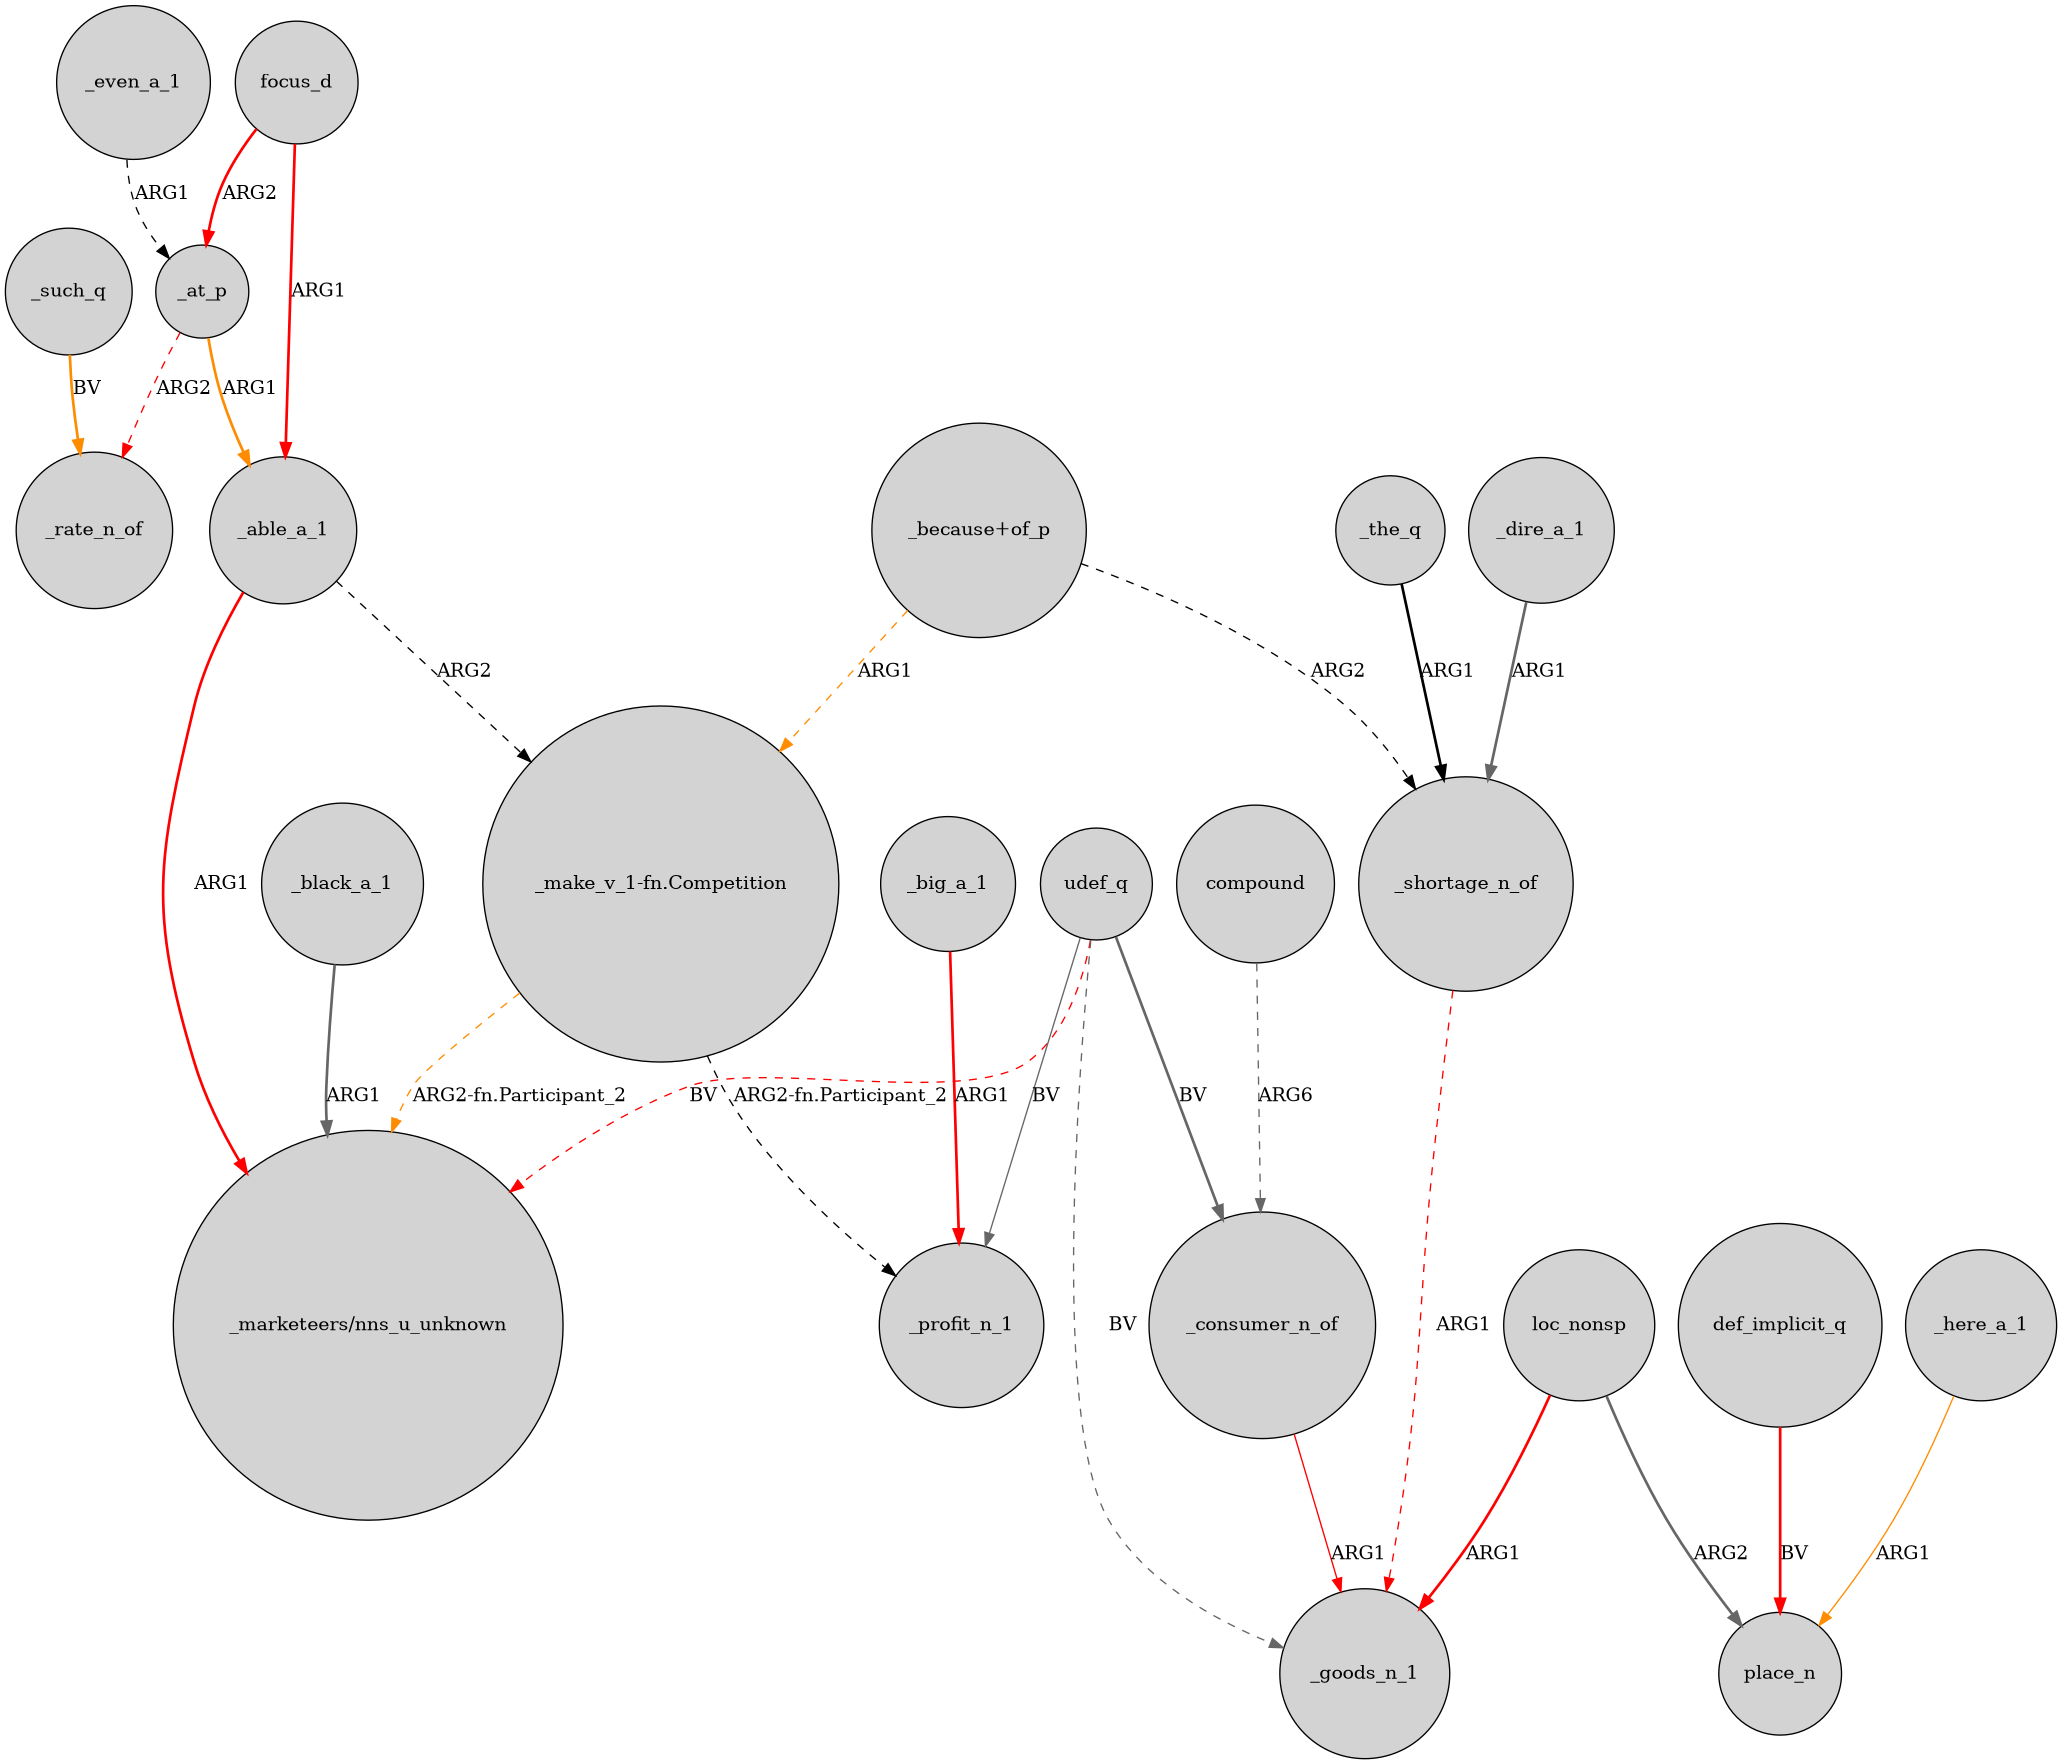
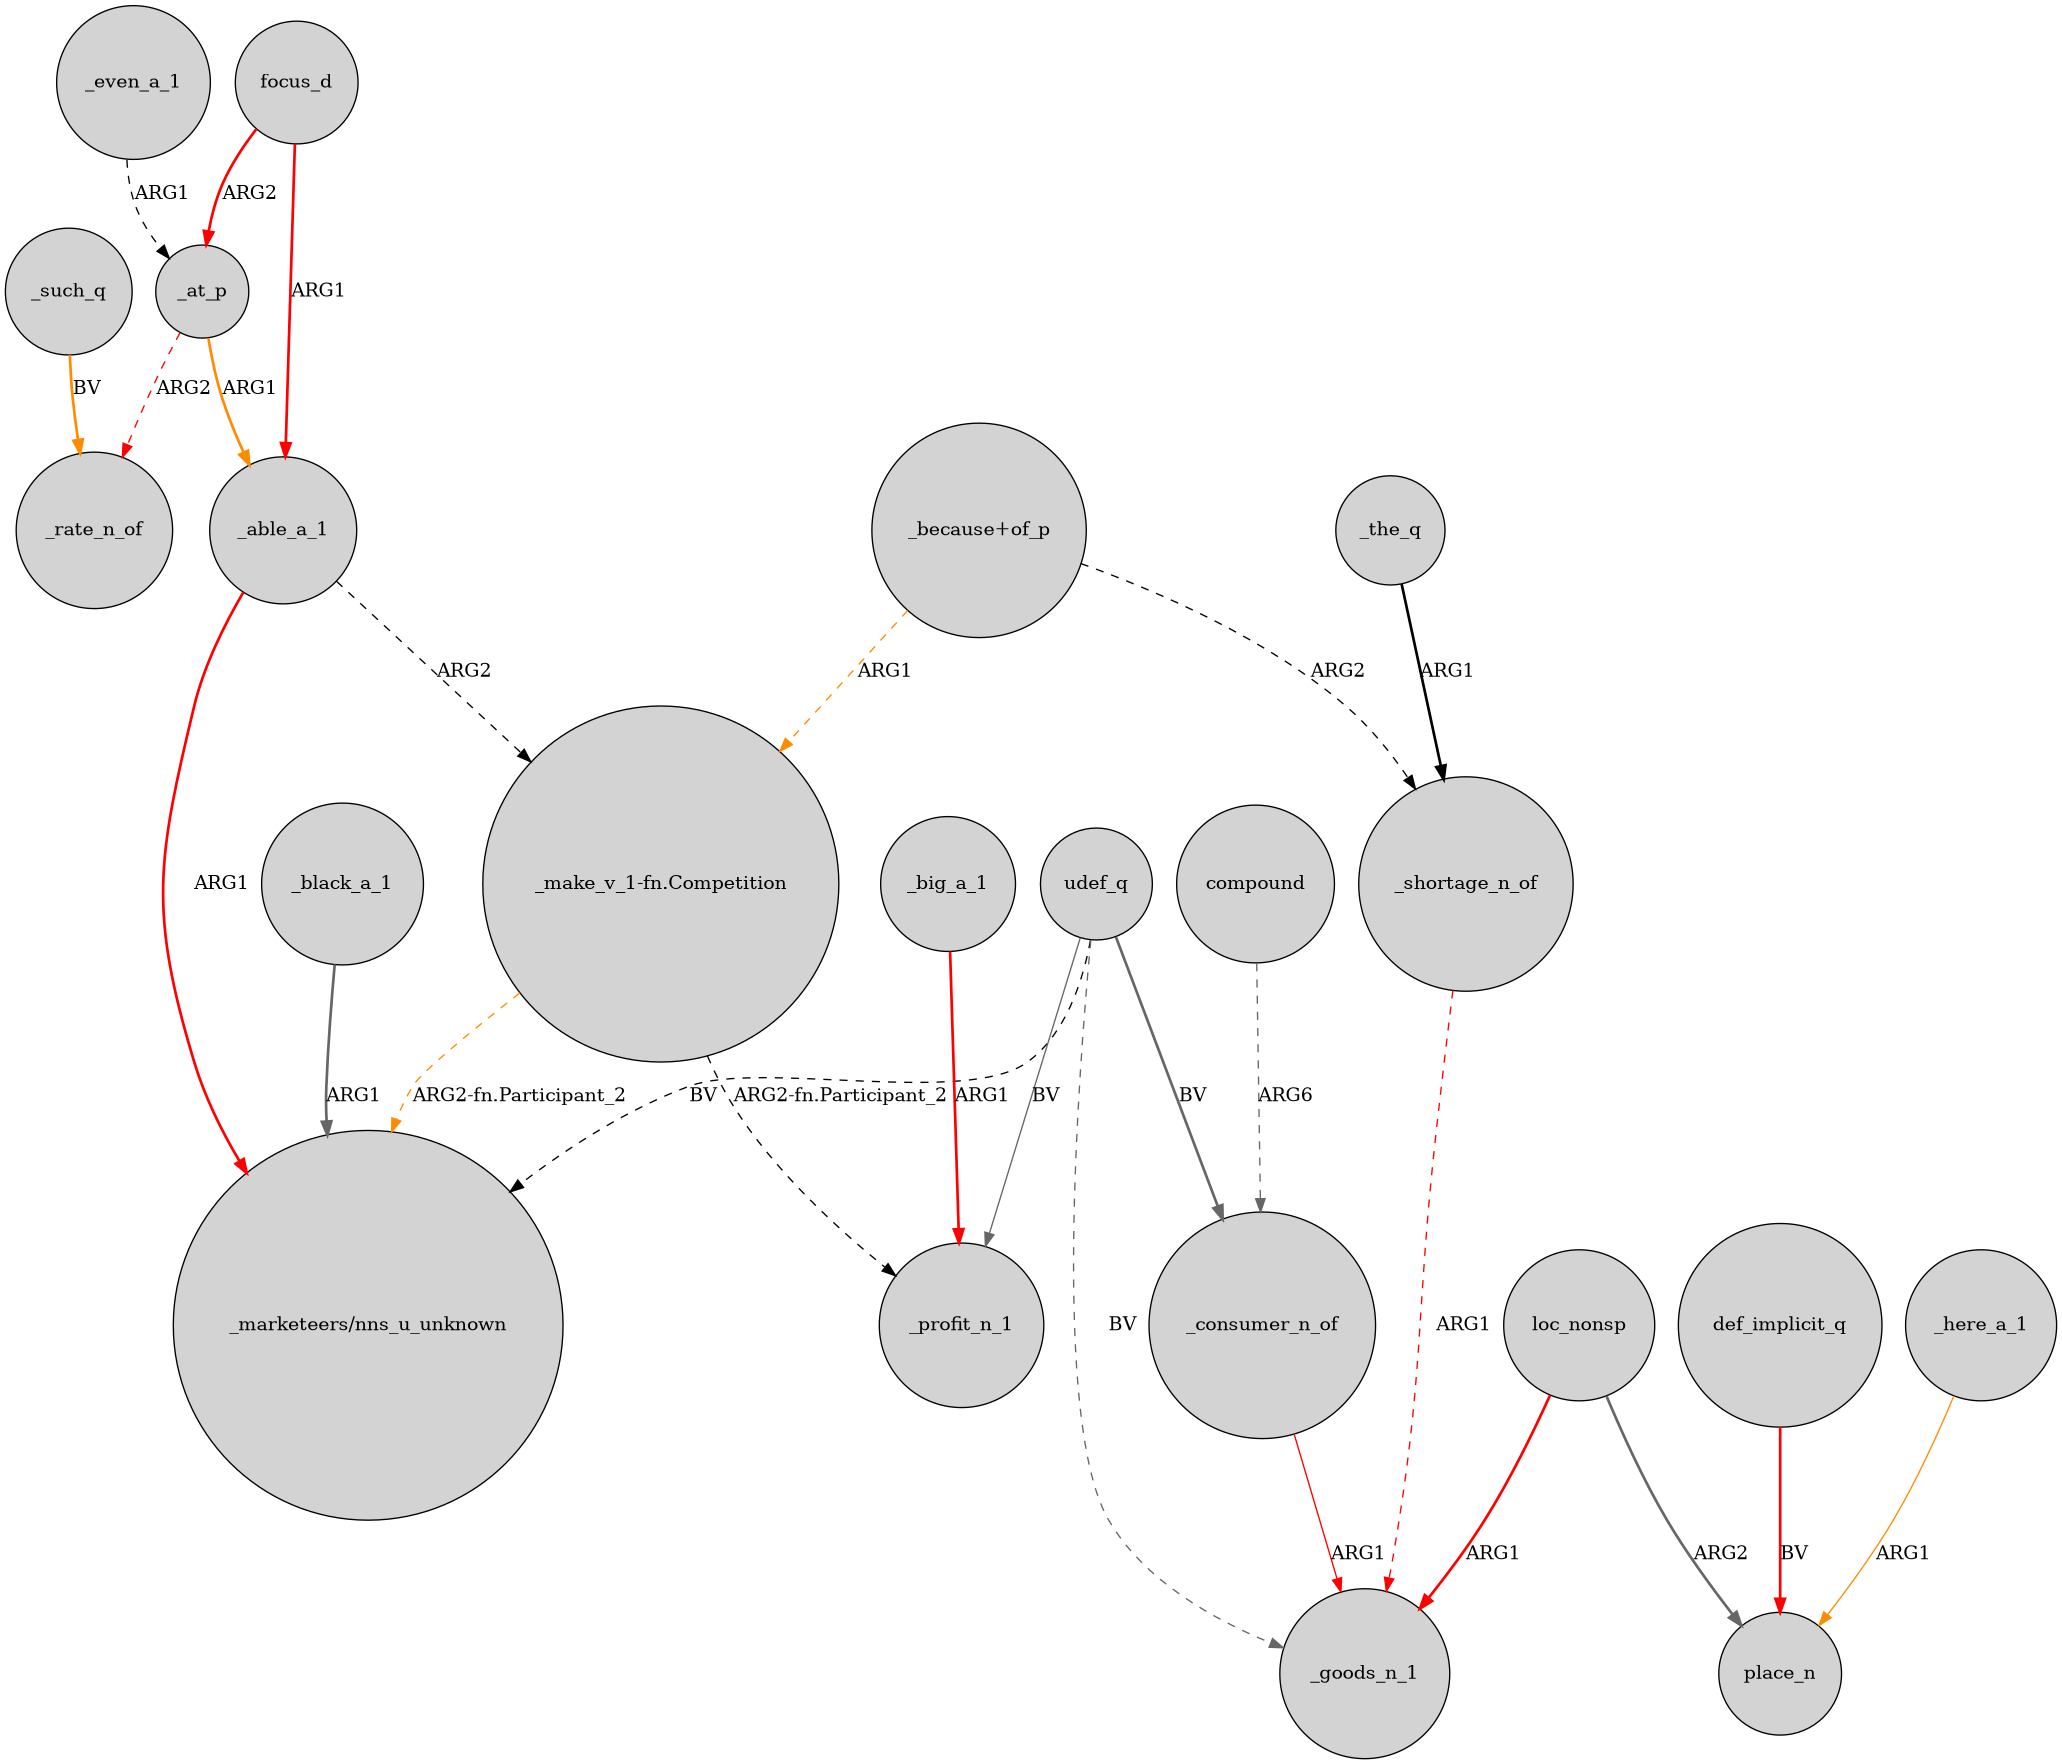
(1541, 530) -> none
(832, 1080) -> (832, 1080)
